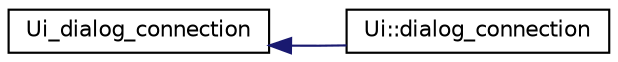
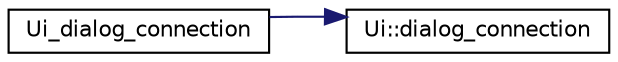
(319, 46) -> (297, 17)
